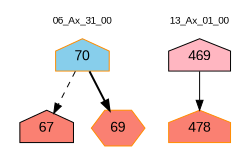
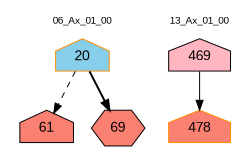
(82, 21) -> (82, 21)
(82, 57) -> (82, 57)
(47, 128) -> (47, 128)
(118, 128) -> (118, 128)
